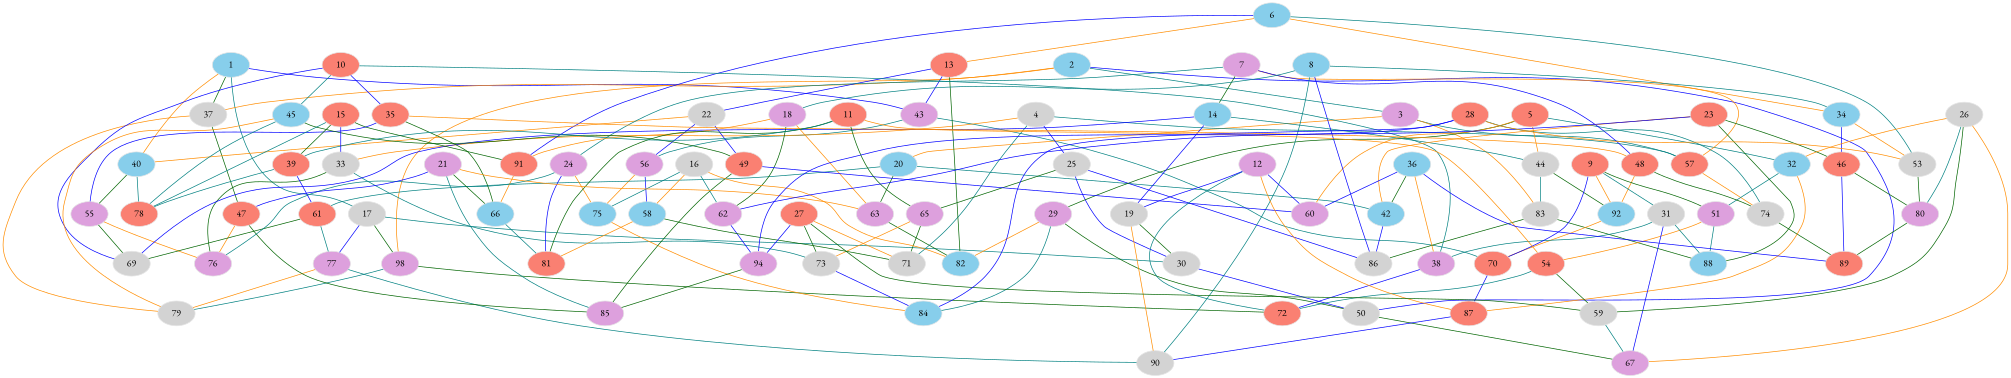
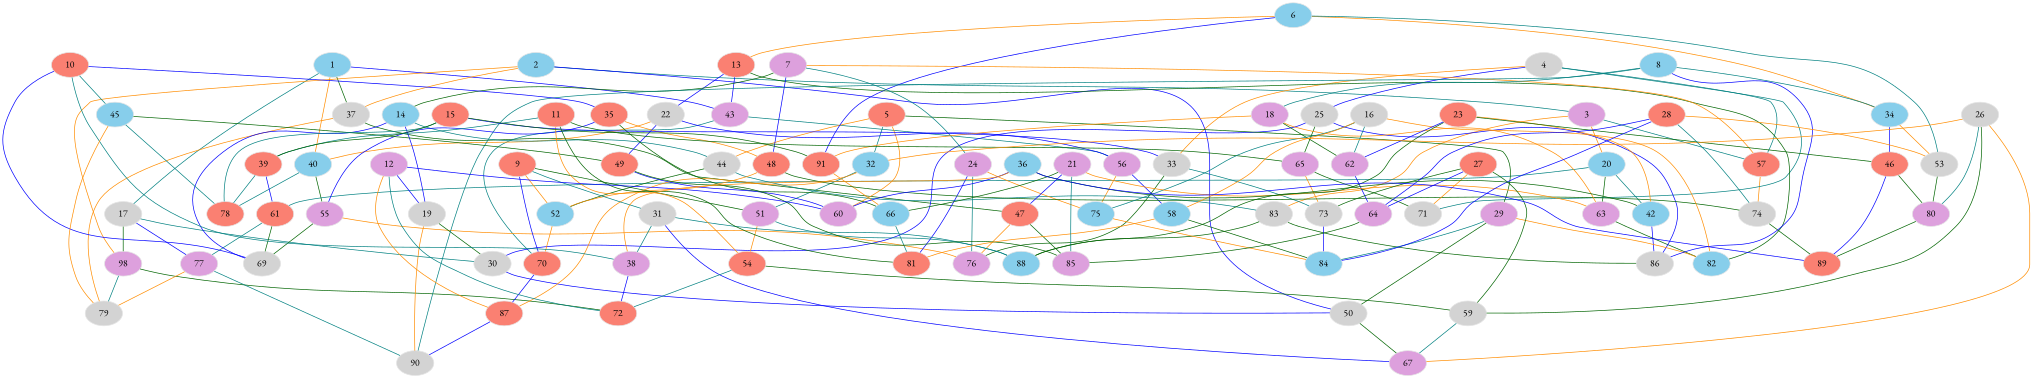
(1616, 214) -> (555, 214)
(754, 236) -> (1248, 239)
(758, 264) -> (1373, 214)
